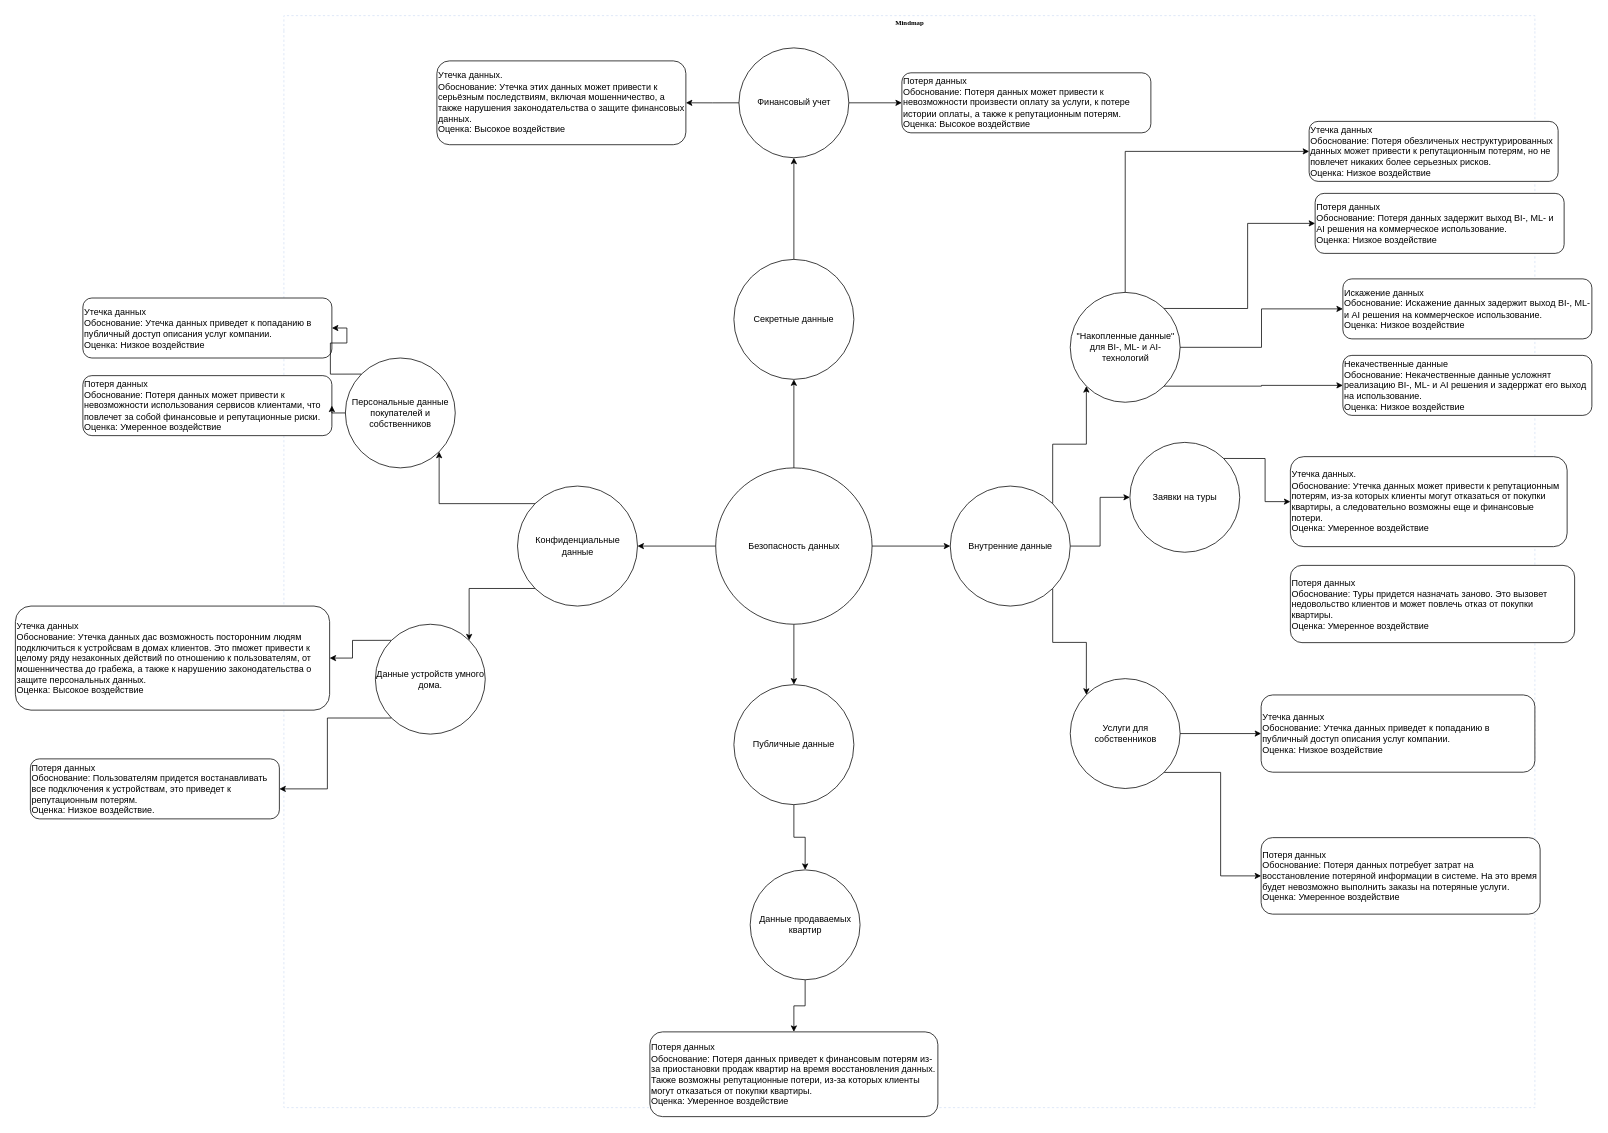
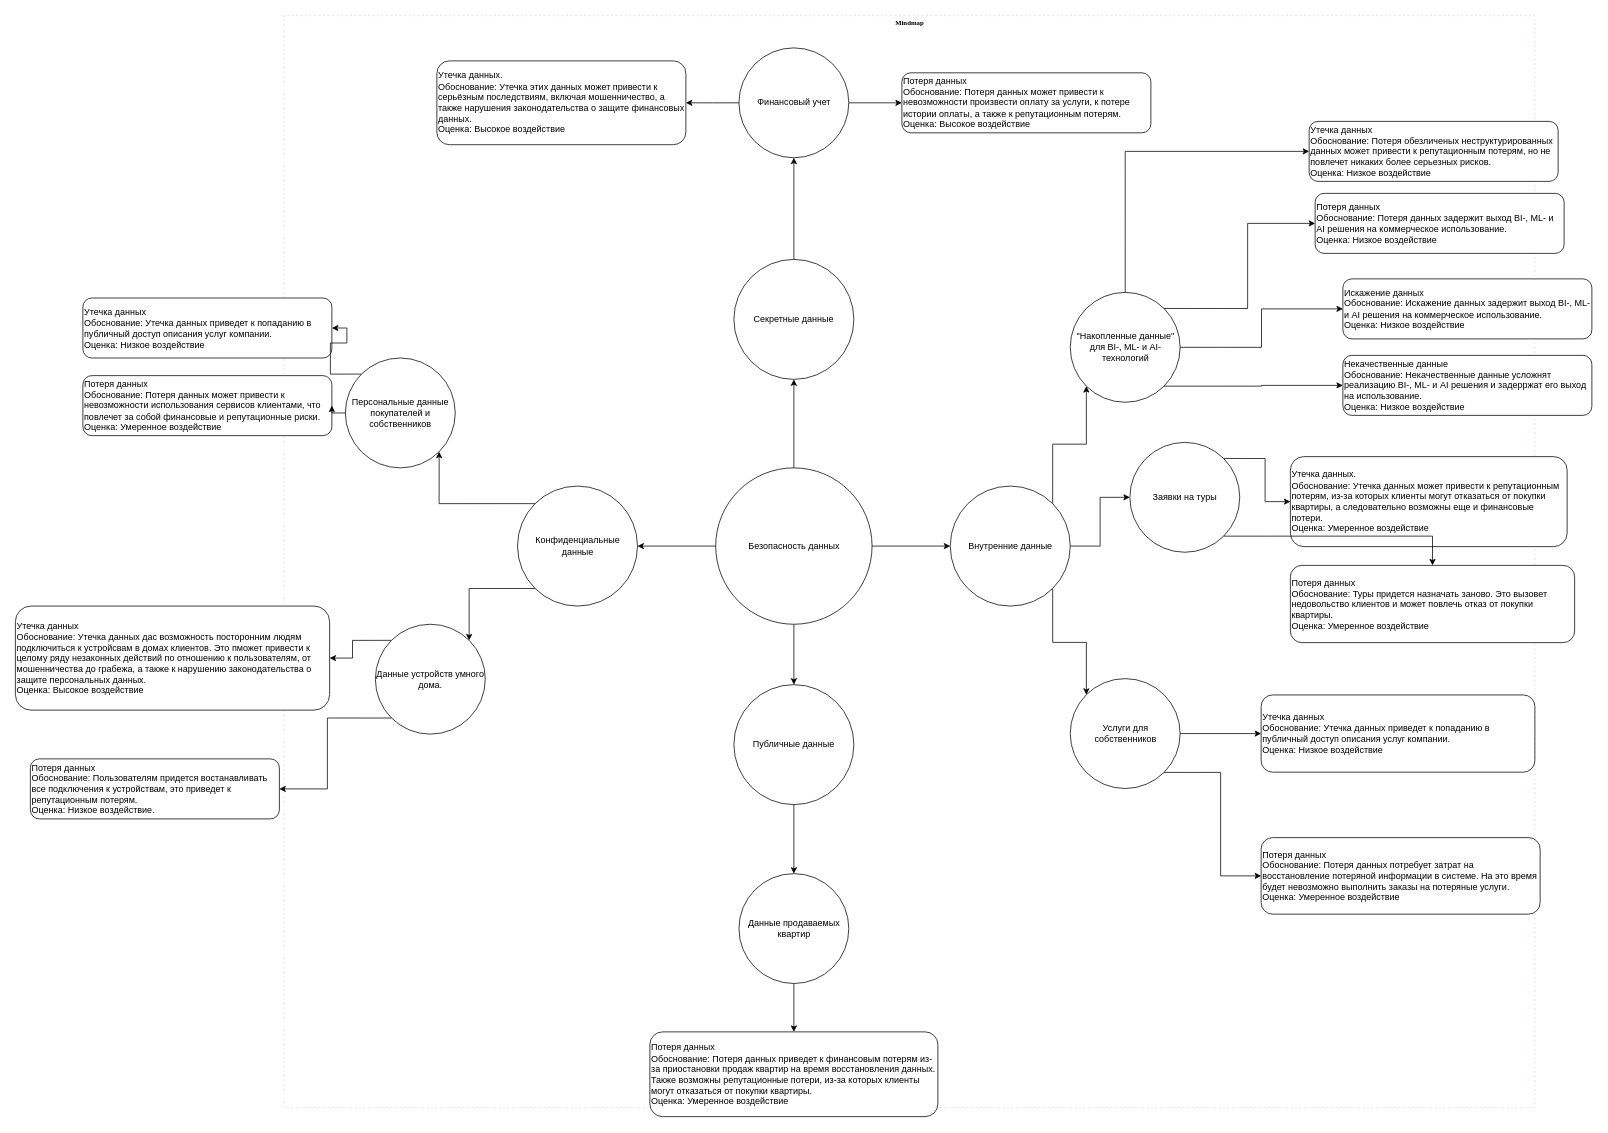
none -> (1433, 547)
(805, 925) -> (794, 928)
